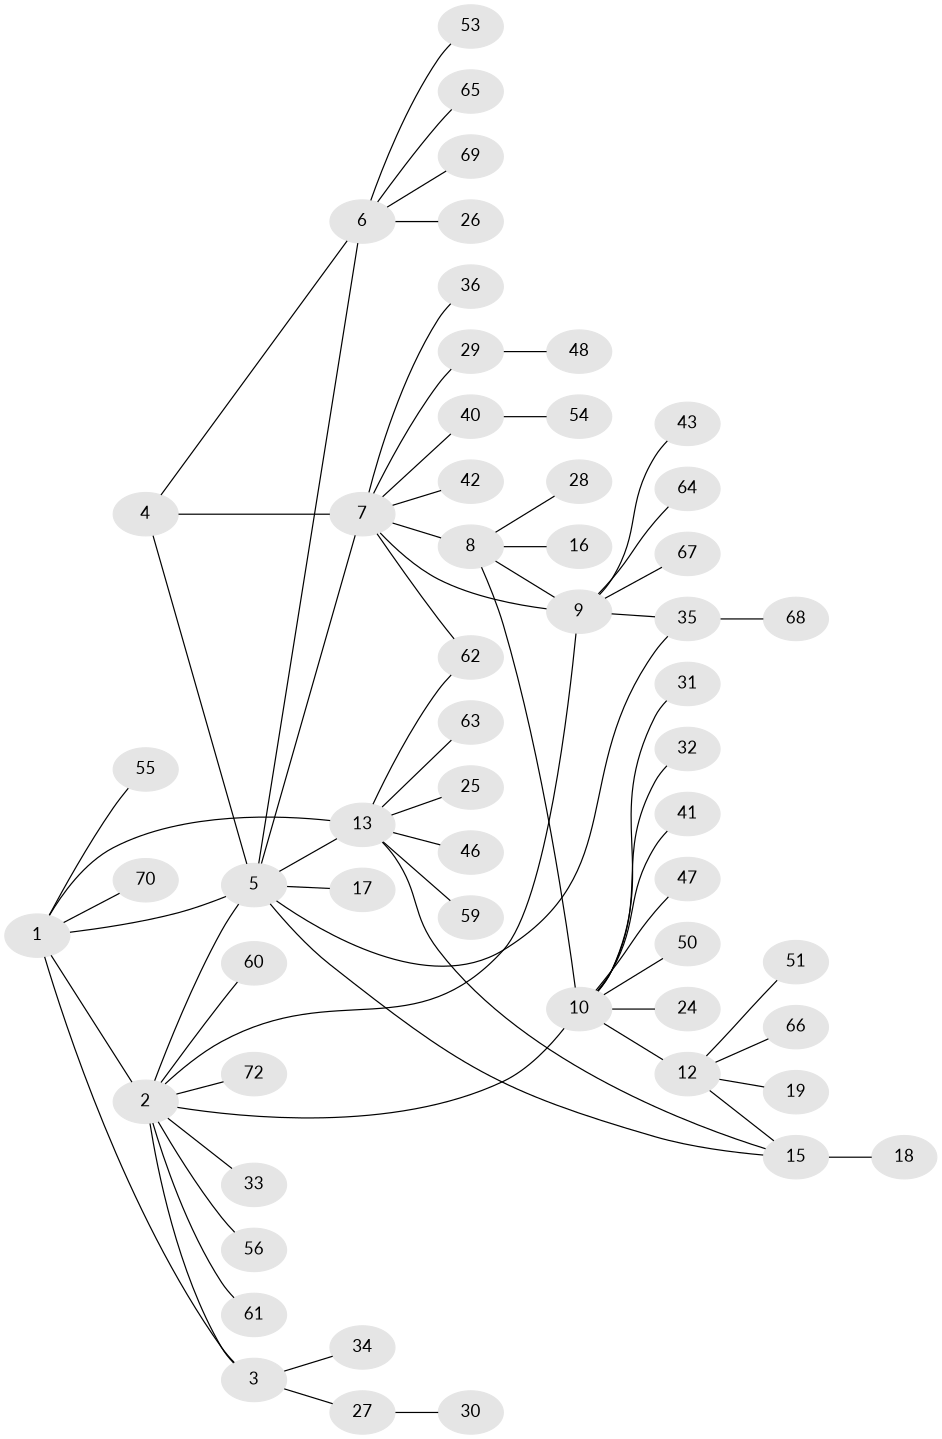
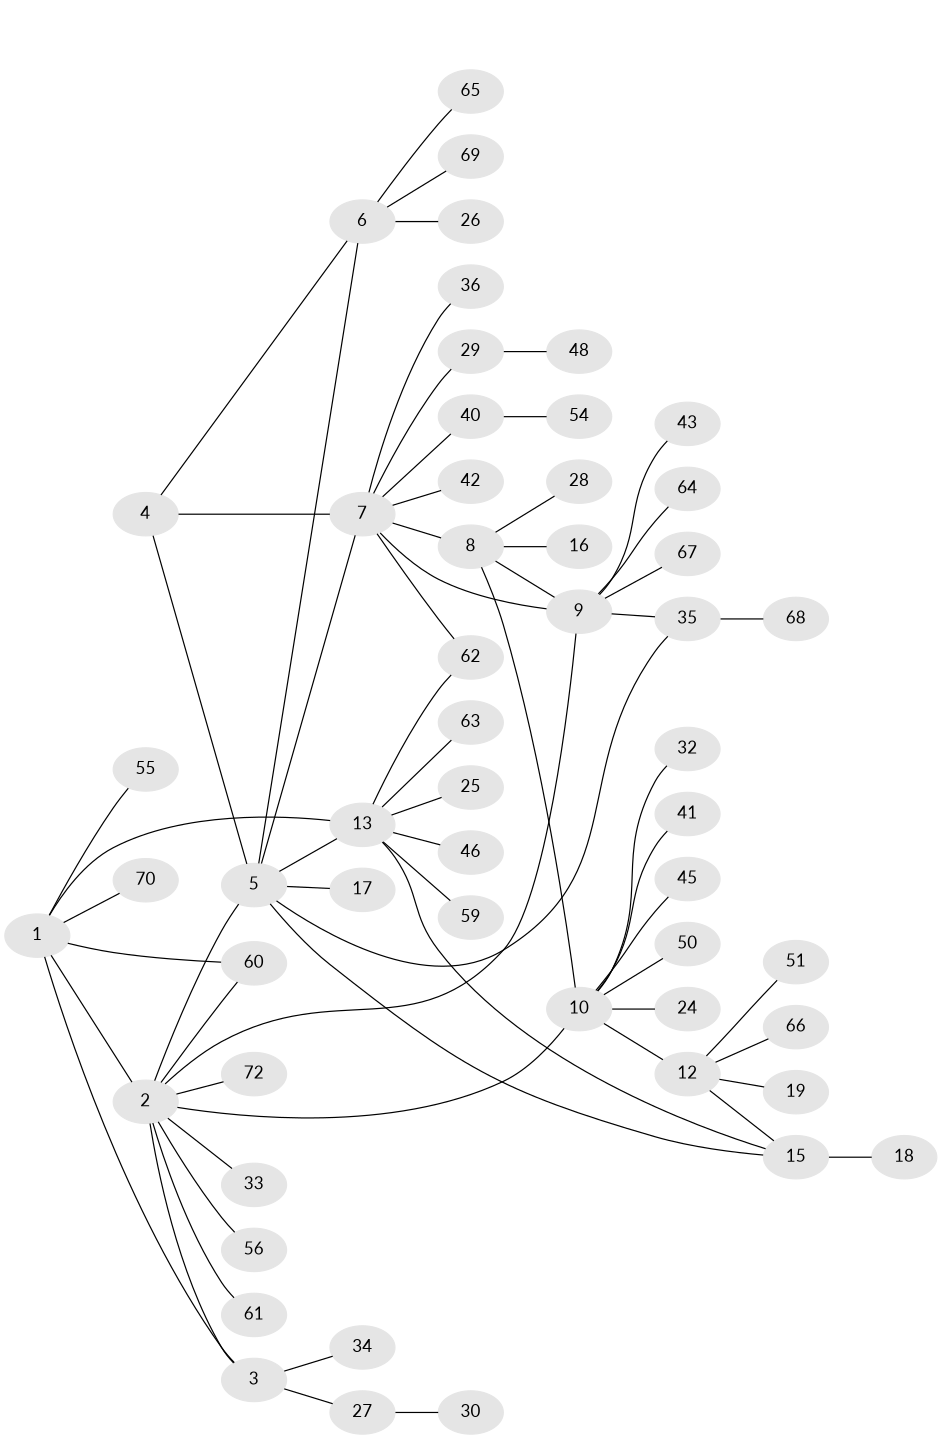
(471, 26) -> none
(688, 684) -> none
(688, 879) -> (688, 879)
(149, 920) -> (144, 956)
